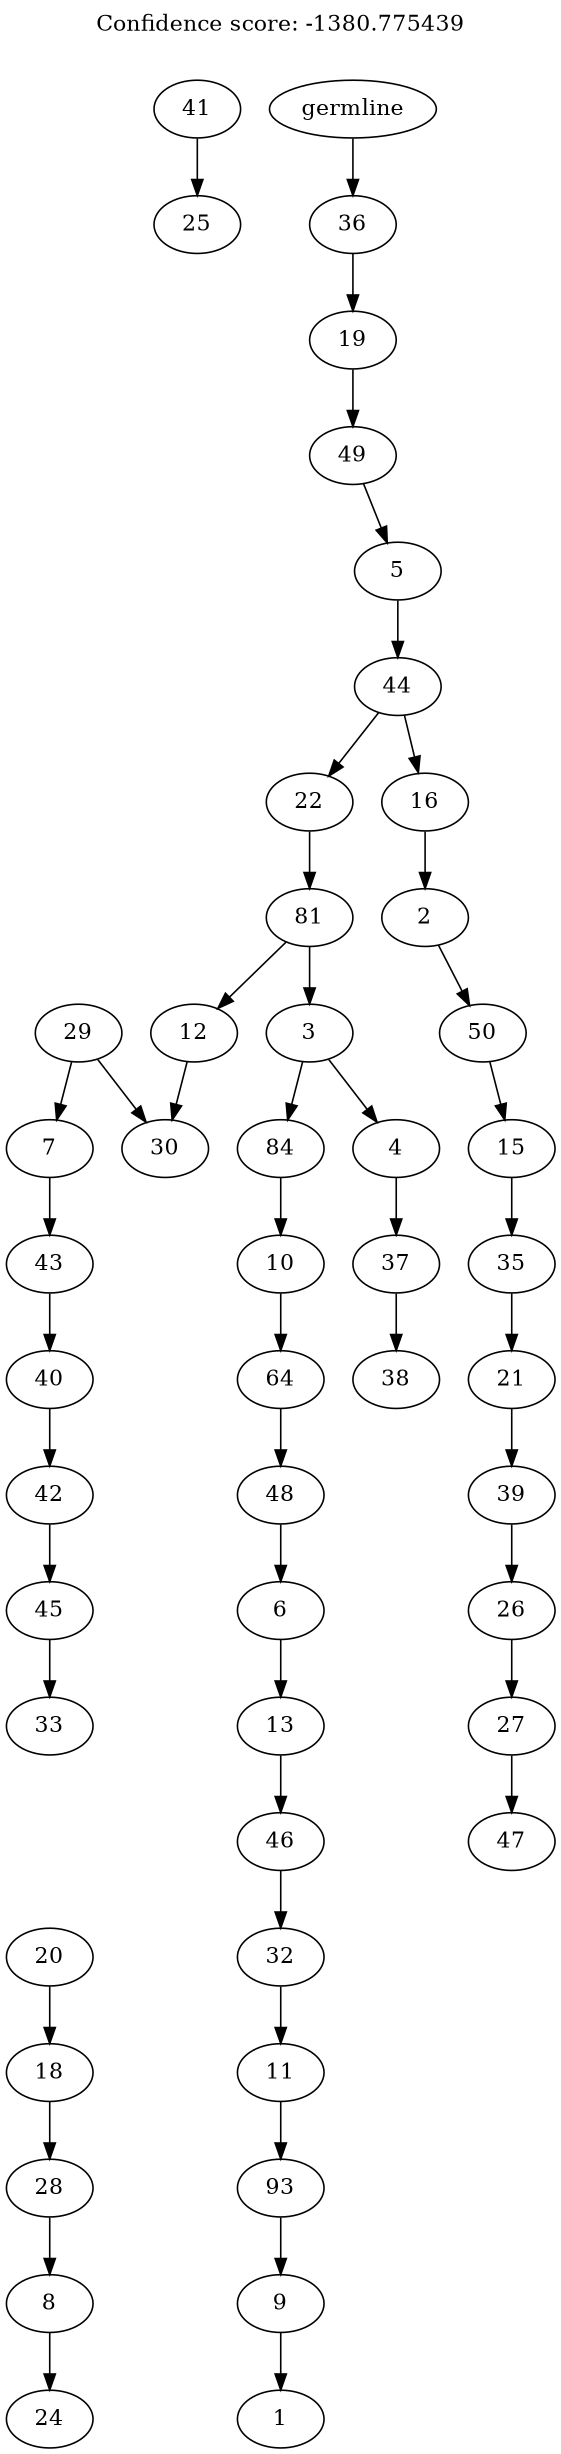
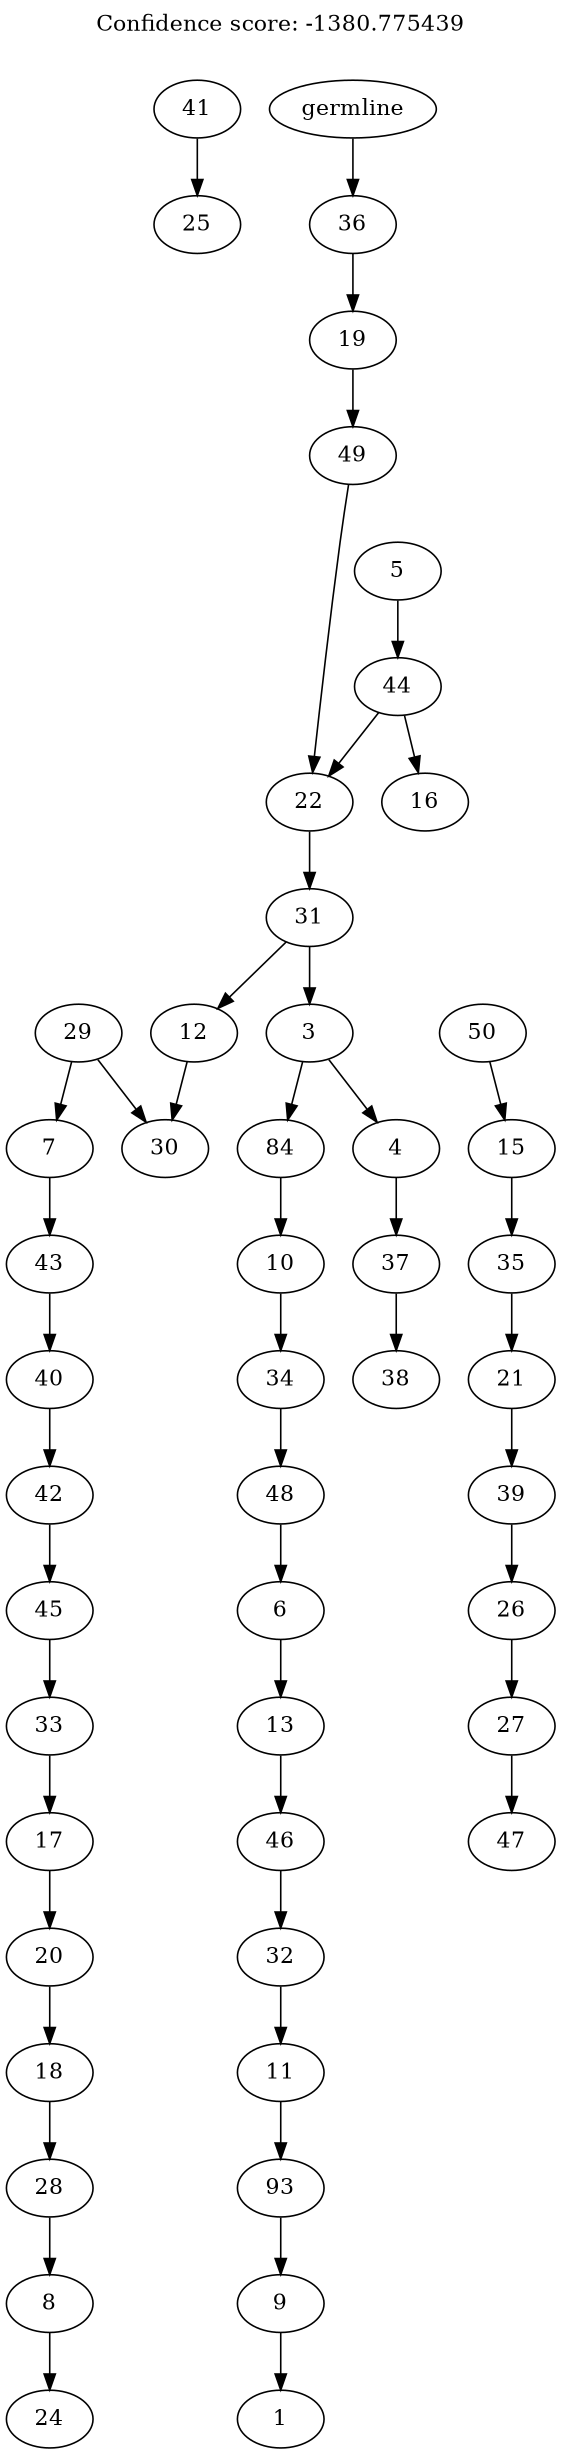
(372, 506) -> (330, 620)
(310, 918) -> (310, 918)
(425, 918) -> none
(281, 1380) -> (281, 1380)
none -> (50, 1842)
